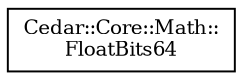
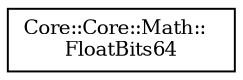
(121, 40) -> (121, 40)
